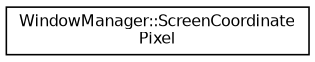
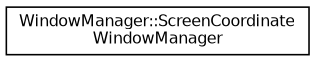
(158, 31) -> (158, 31)
